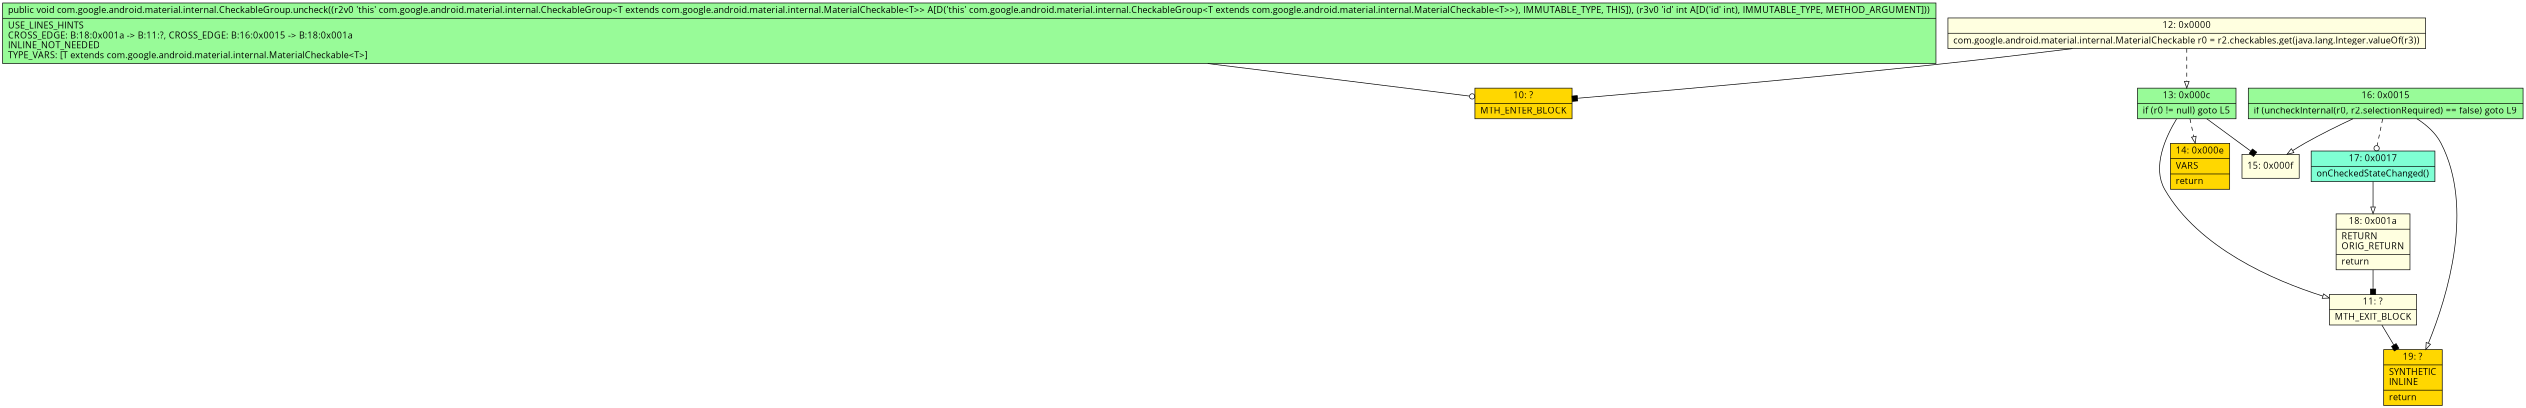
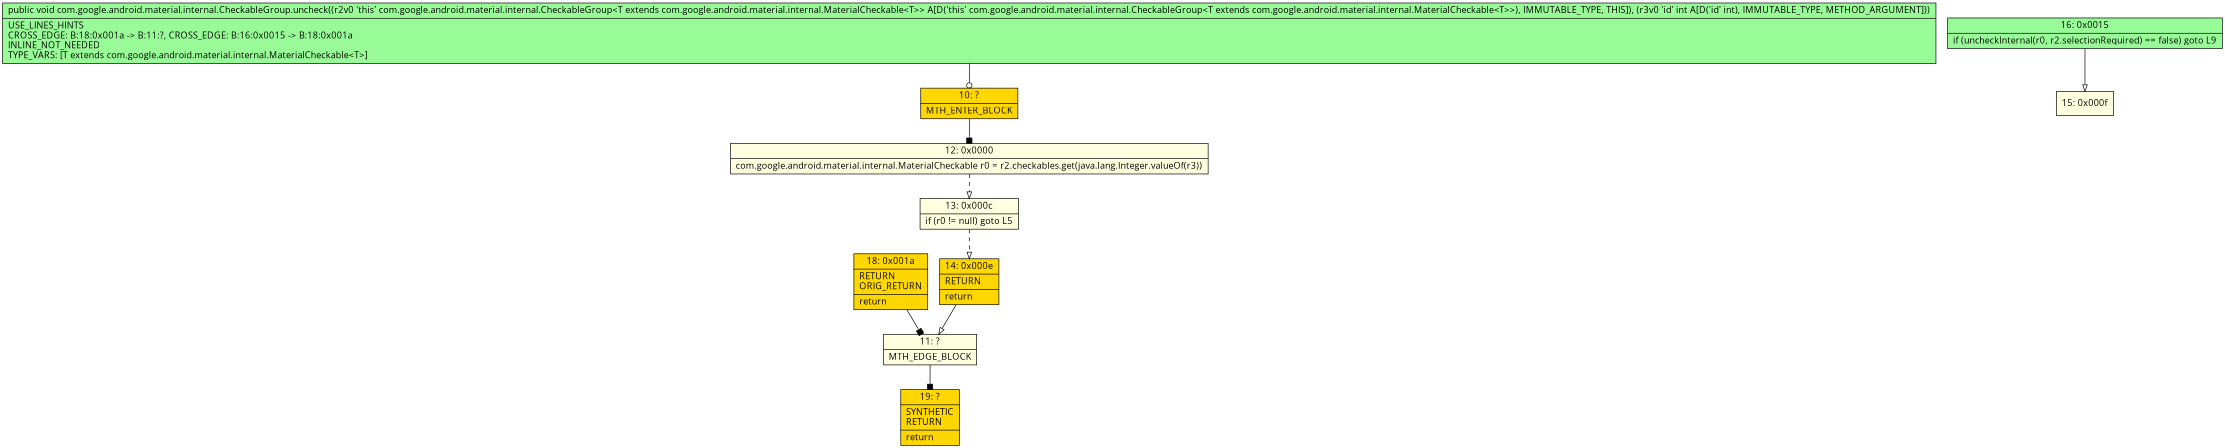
(1826, 76) -> (969, 128)
(2187, 103) -> (969, 214)
(2228, 135) -> none
(2187, 166) -> (963, 281)
(2373, 166) -> none
(2456, 227) -> none
(2204, 234) -> (949, 317)
(2373, 242) -> (891, 282)
(2373, 317) -> (930, 357)
(2404, 382) -> (924, 422)
